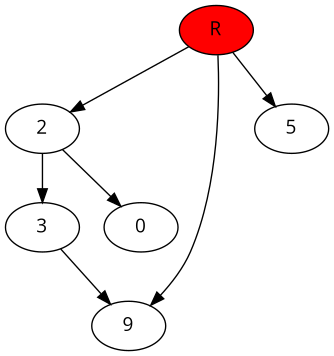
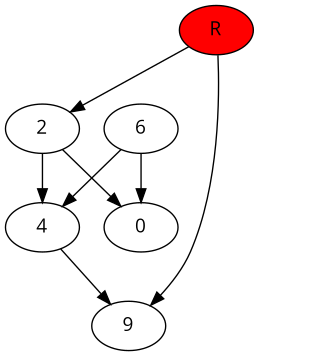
none -> (141, 129)
(292, 129) -> none
(42, 227) -> (42, 227)
